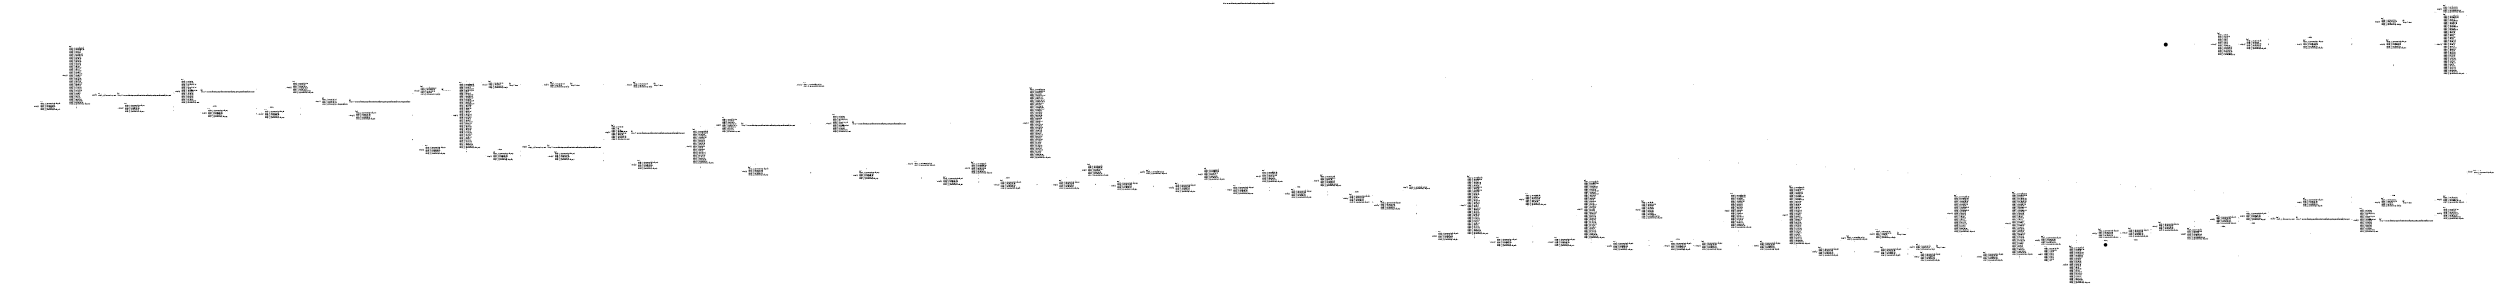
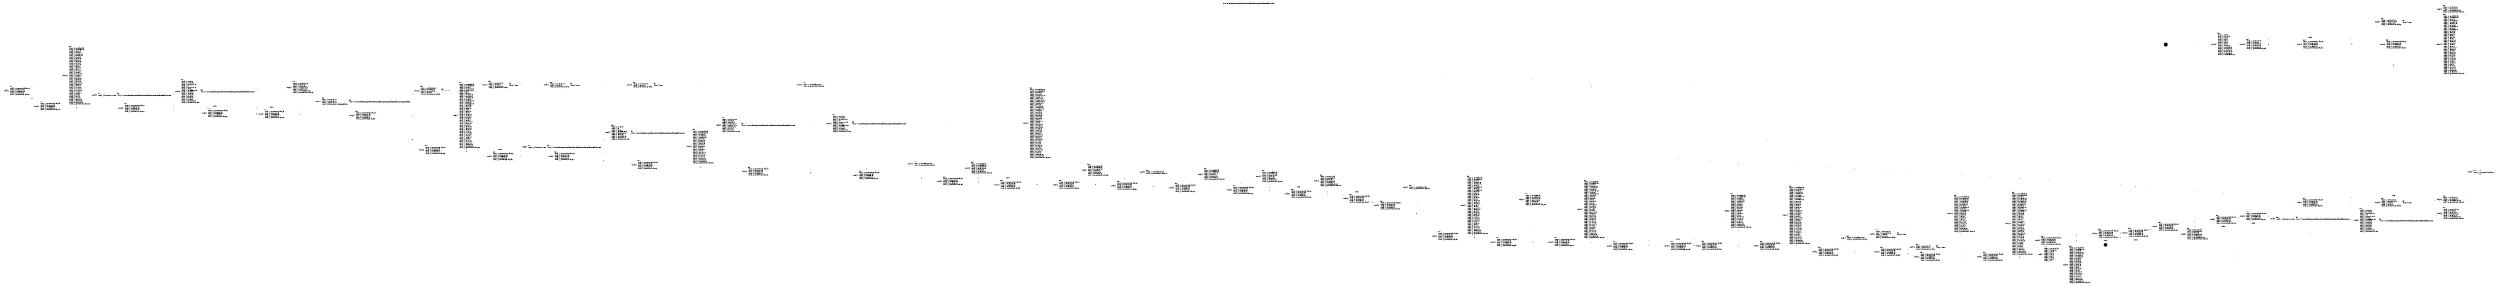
none -> (17, 91)
(1649, 210) -> none
